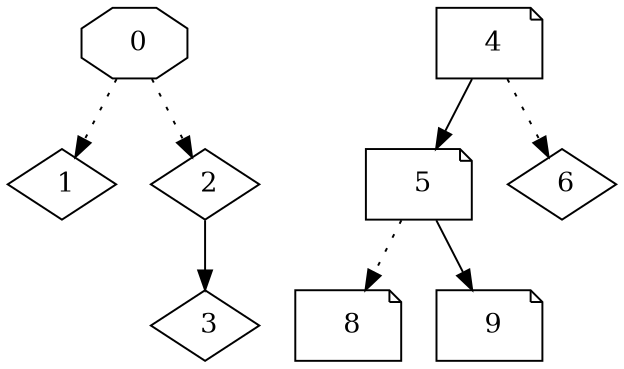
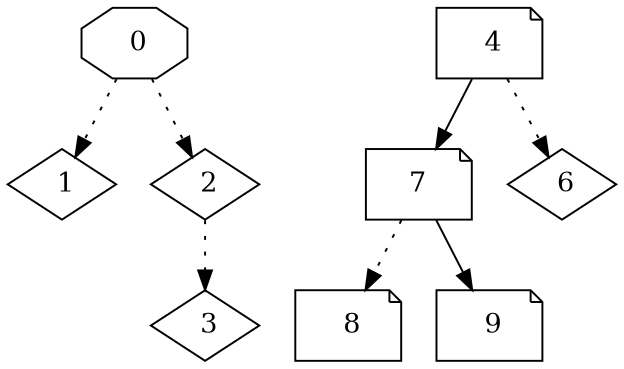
(419, 184) -> (419, 184)
(205, 245) -> (205, 245)
